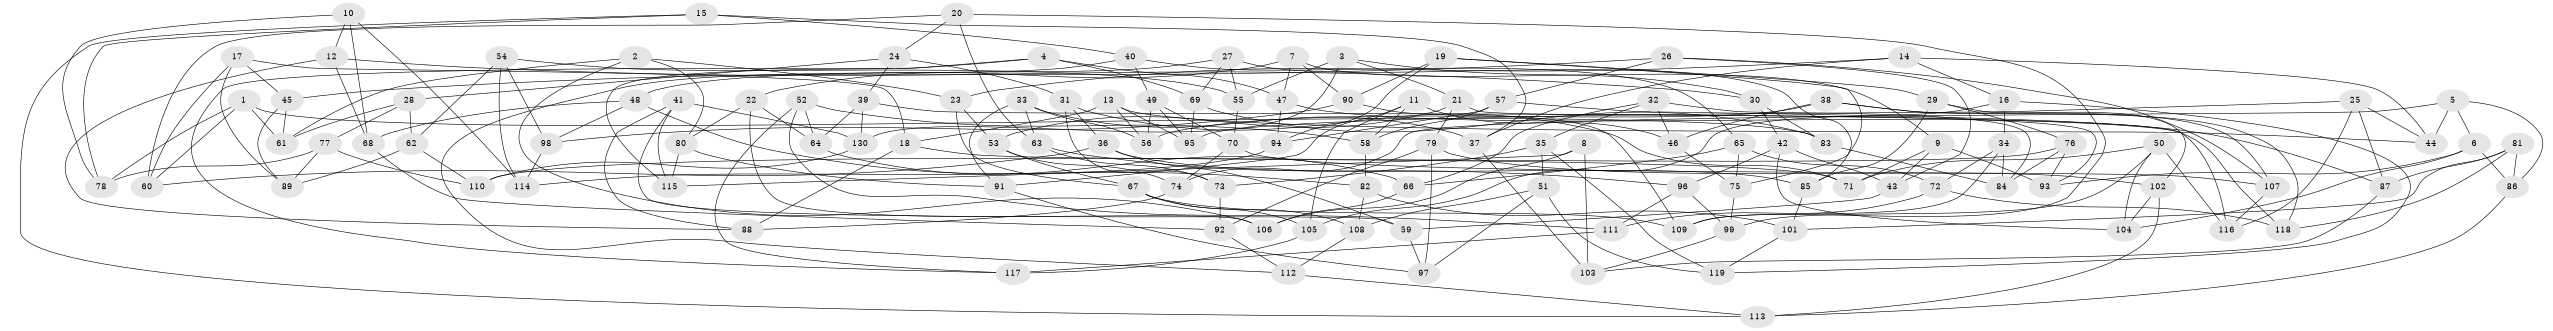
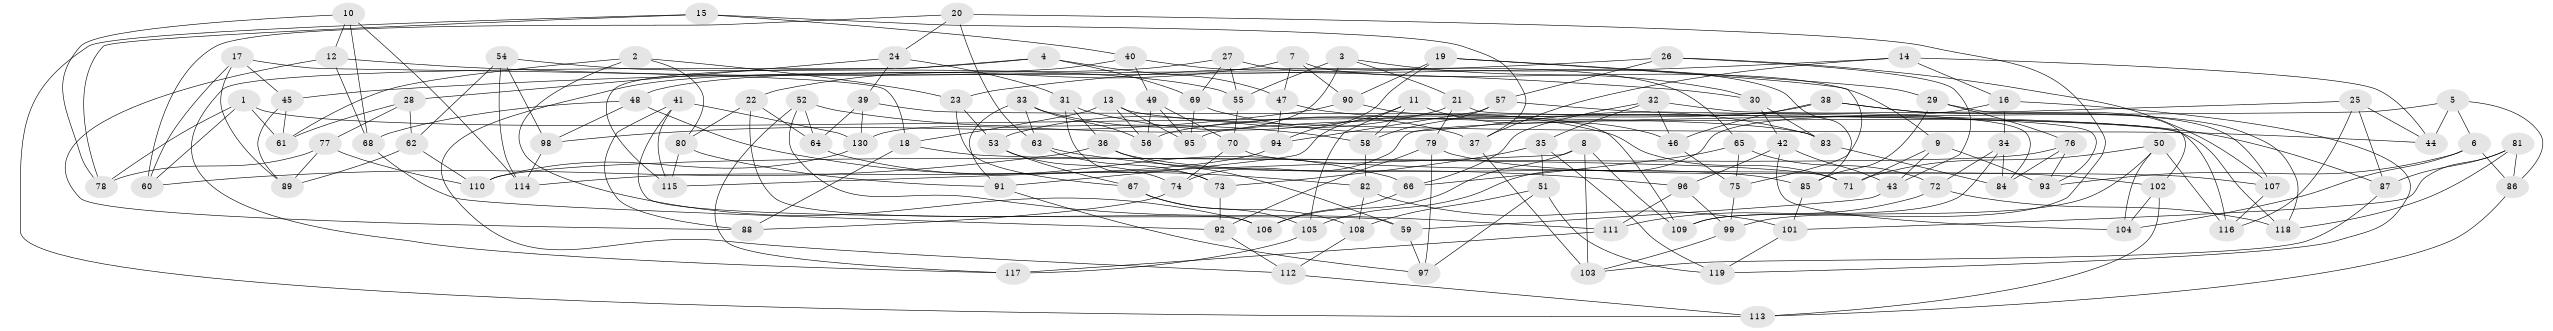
(1391, 213) -> (1630, 189)
